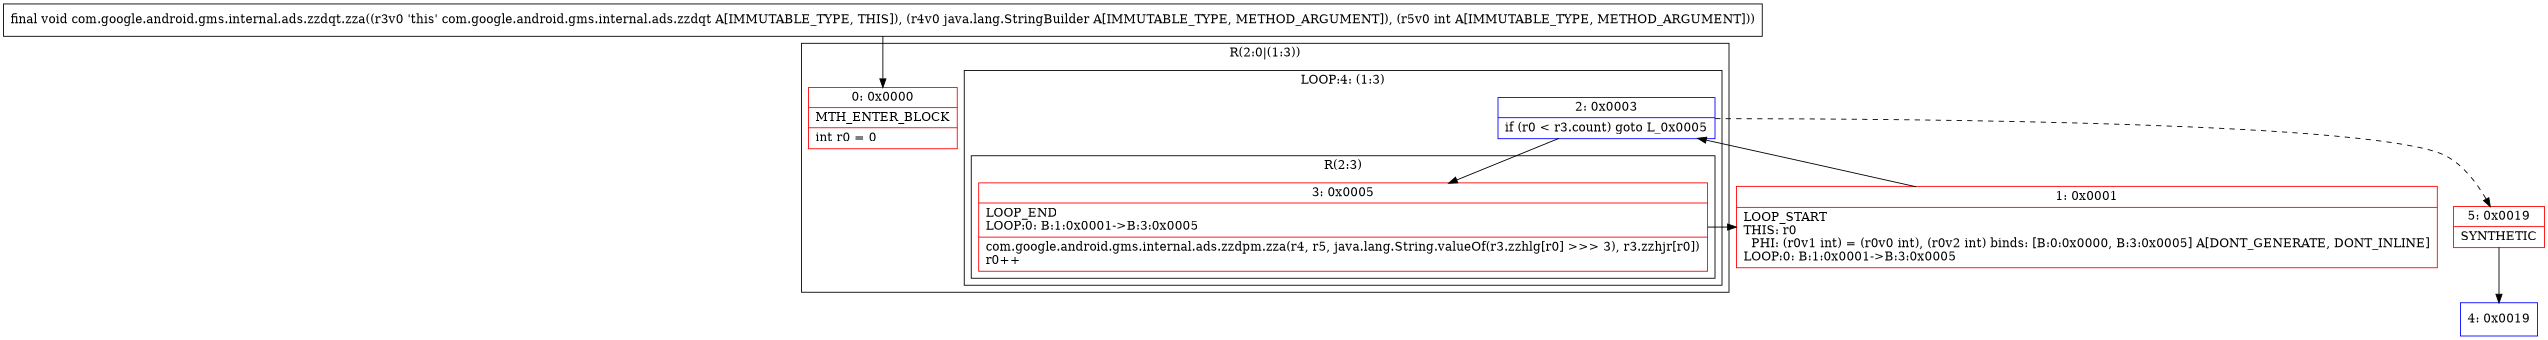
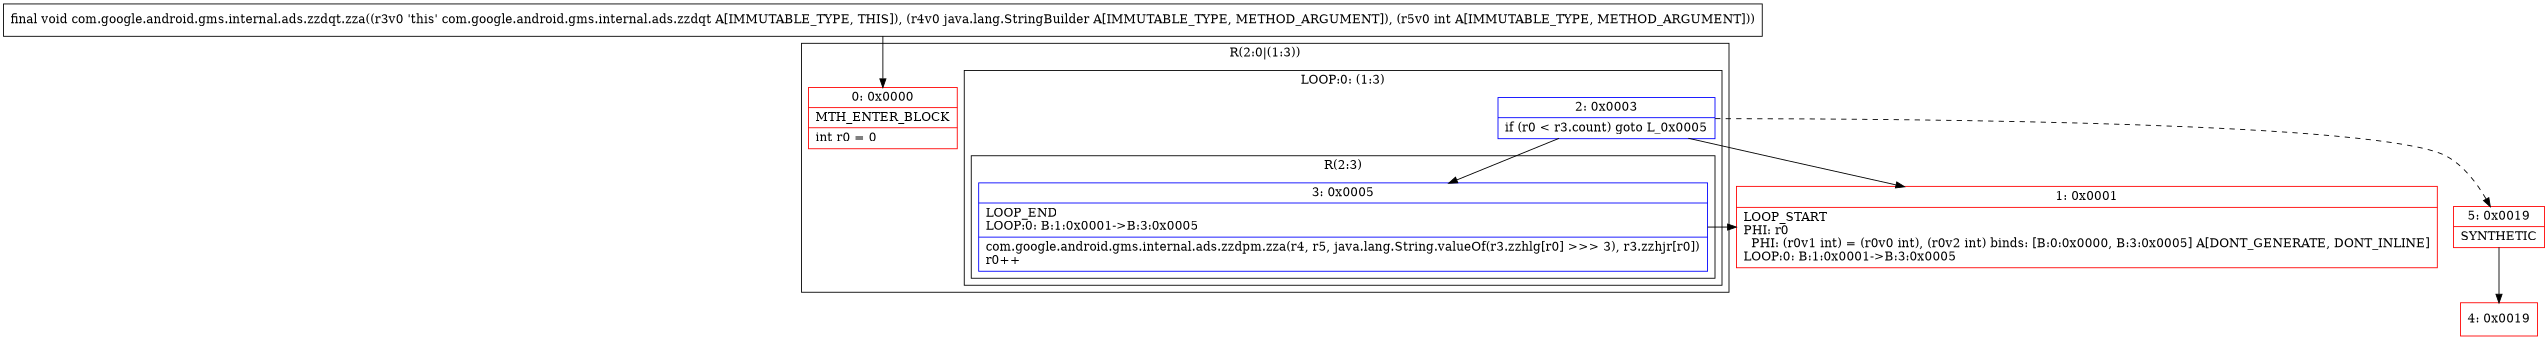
(1343, 80) -> (1343, 80)
(1811, 163) -> (1792, 162)
(1343, 227) -> (1343, 227)
(1772, 231) -> (1768, 231)
(2499, 319) -> (2499, 319)
